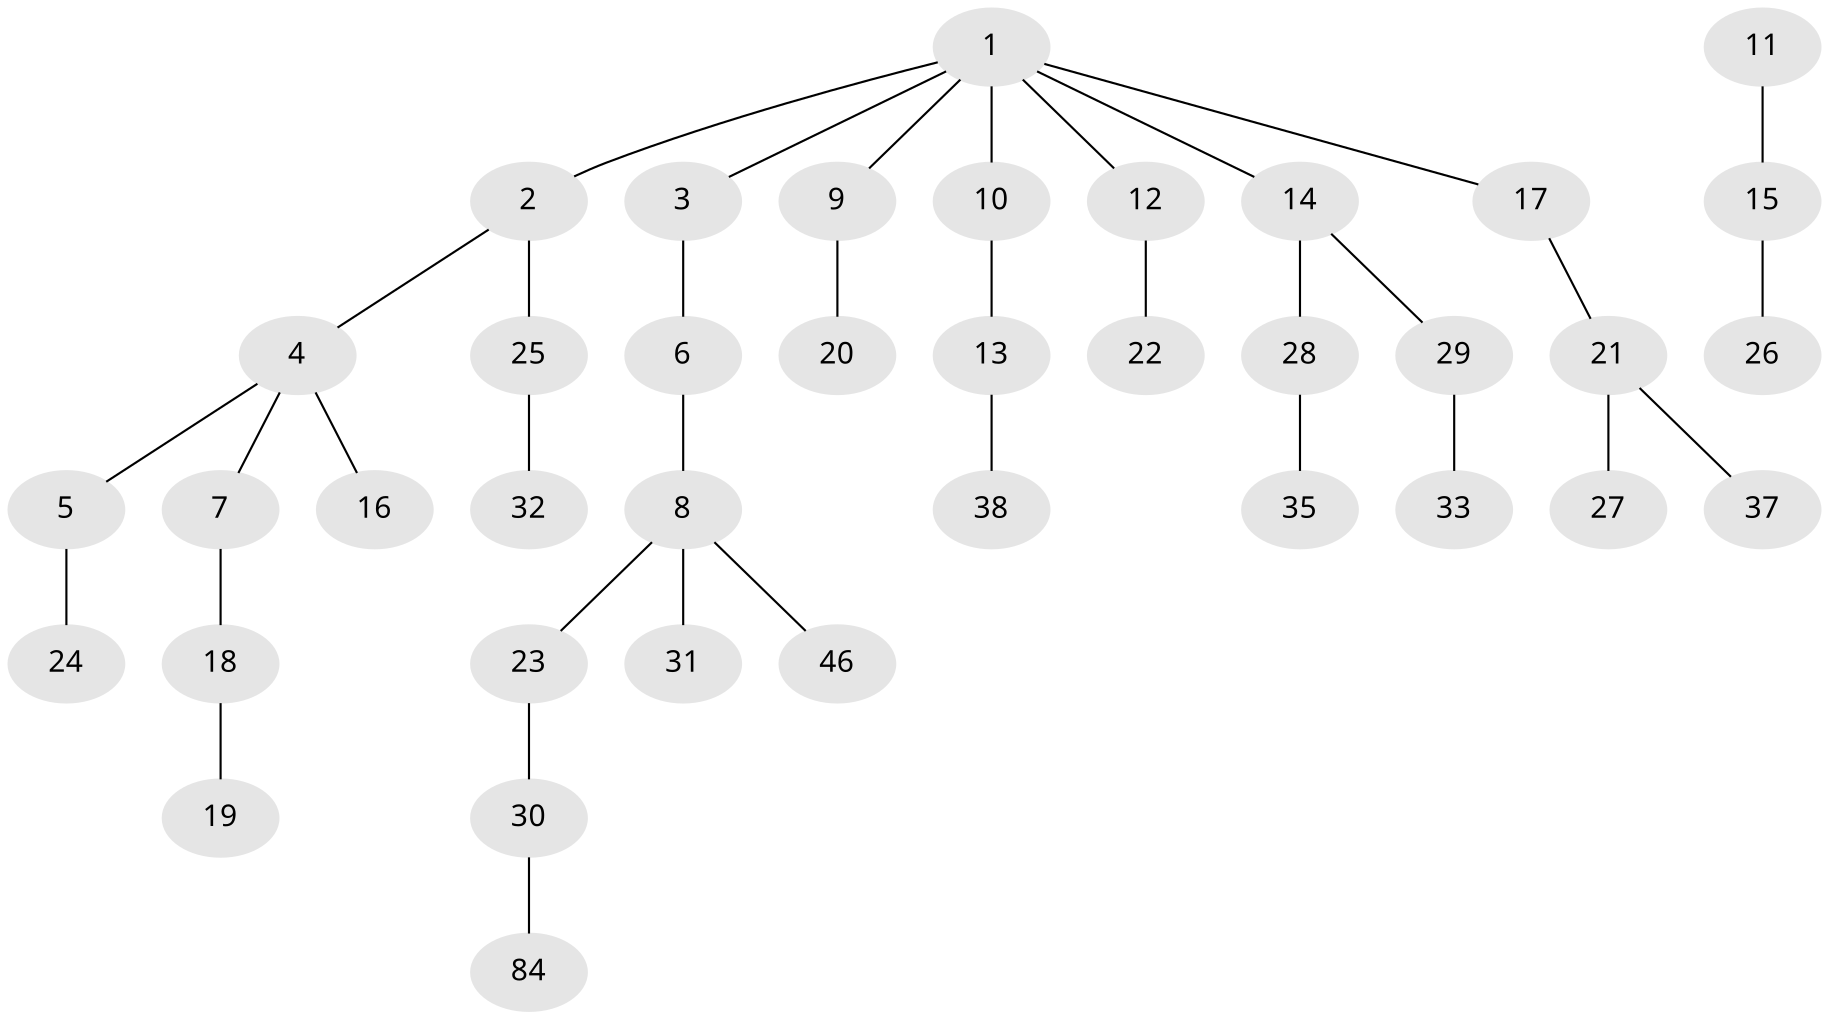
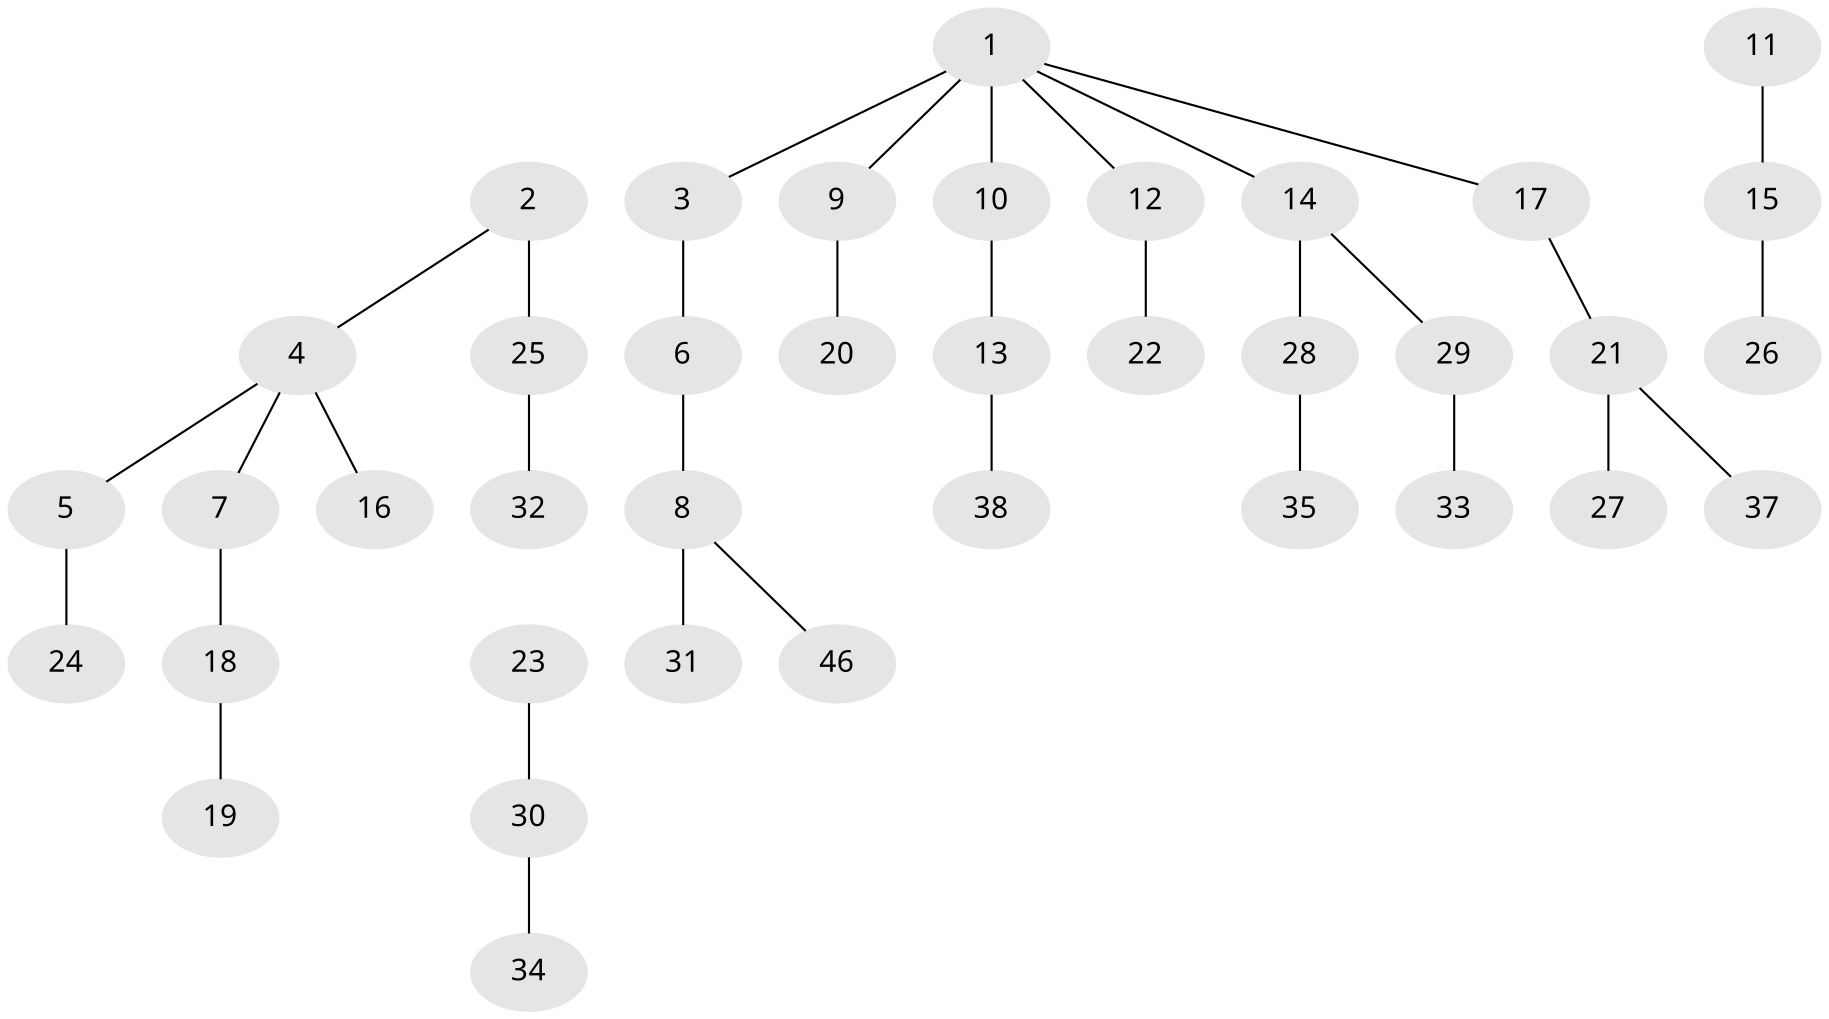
(754, 113) -> none
(606, 587) -> none
(529, 972) -> (529, 972)
